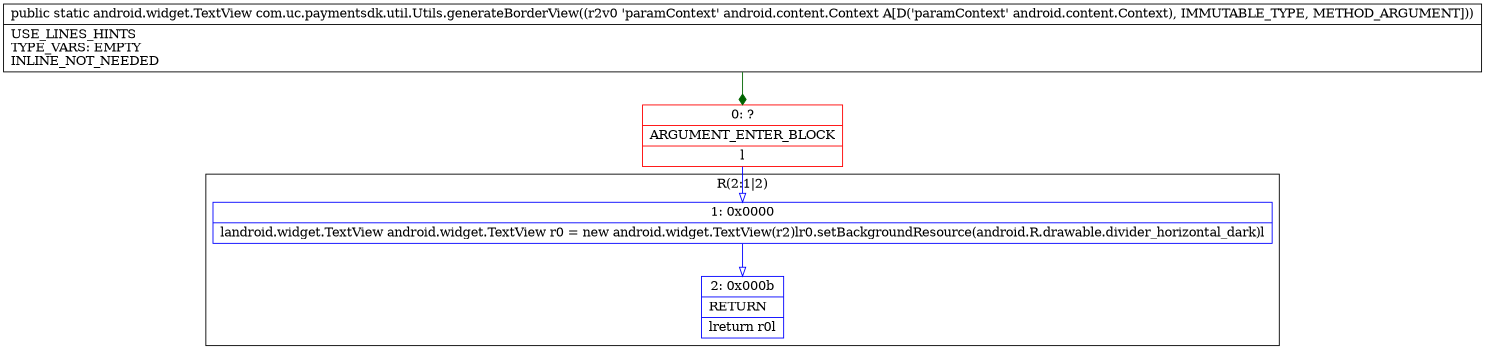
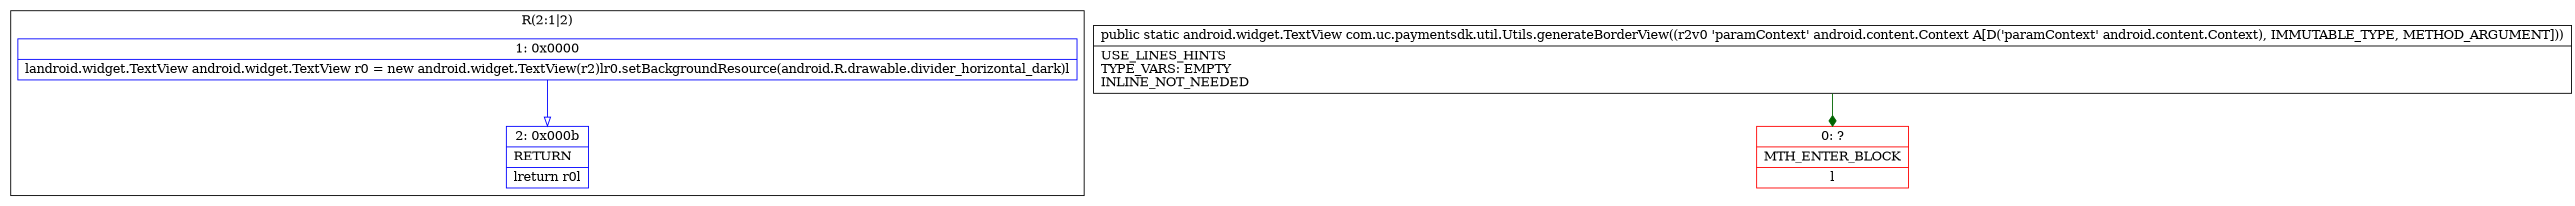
(743, 135) -> (1833, 157)
(743, 180) -> none
